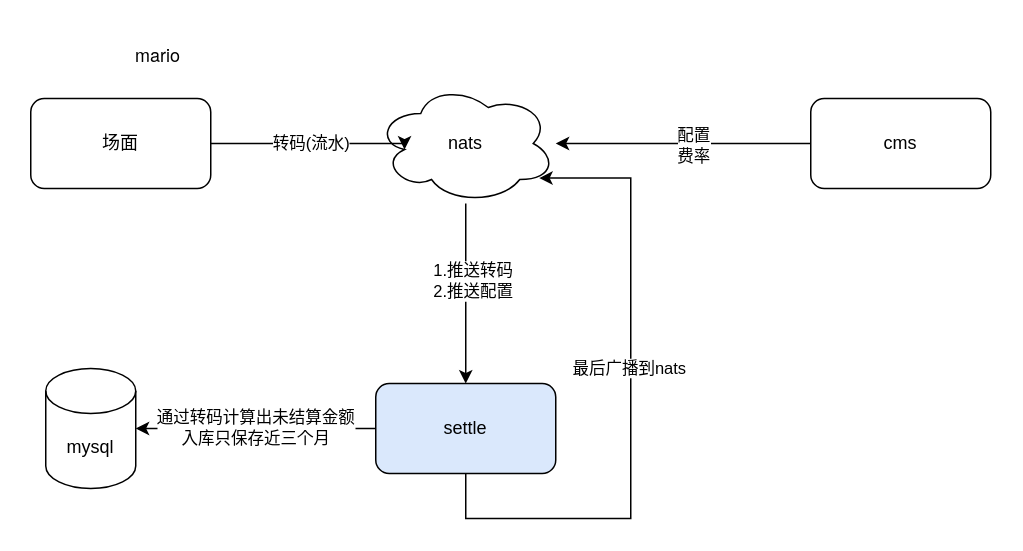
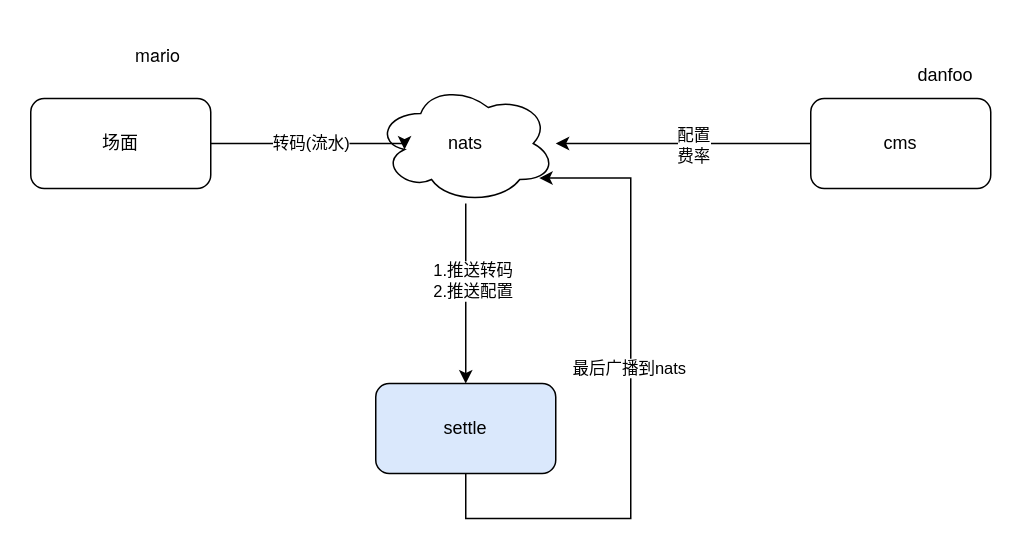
none -> (946, 76)
(91, 428) -> none
(256, 428) -> none
